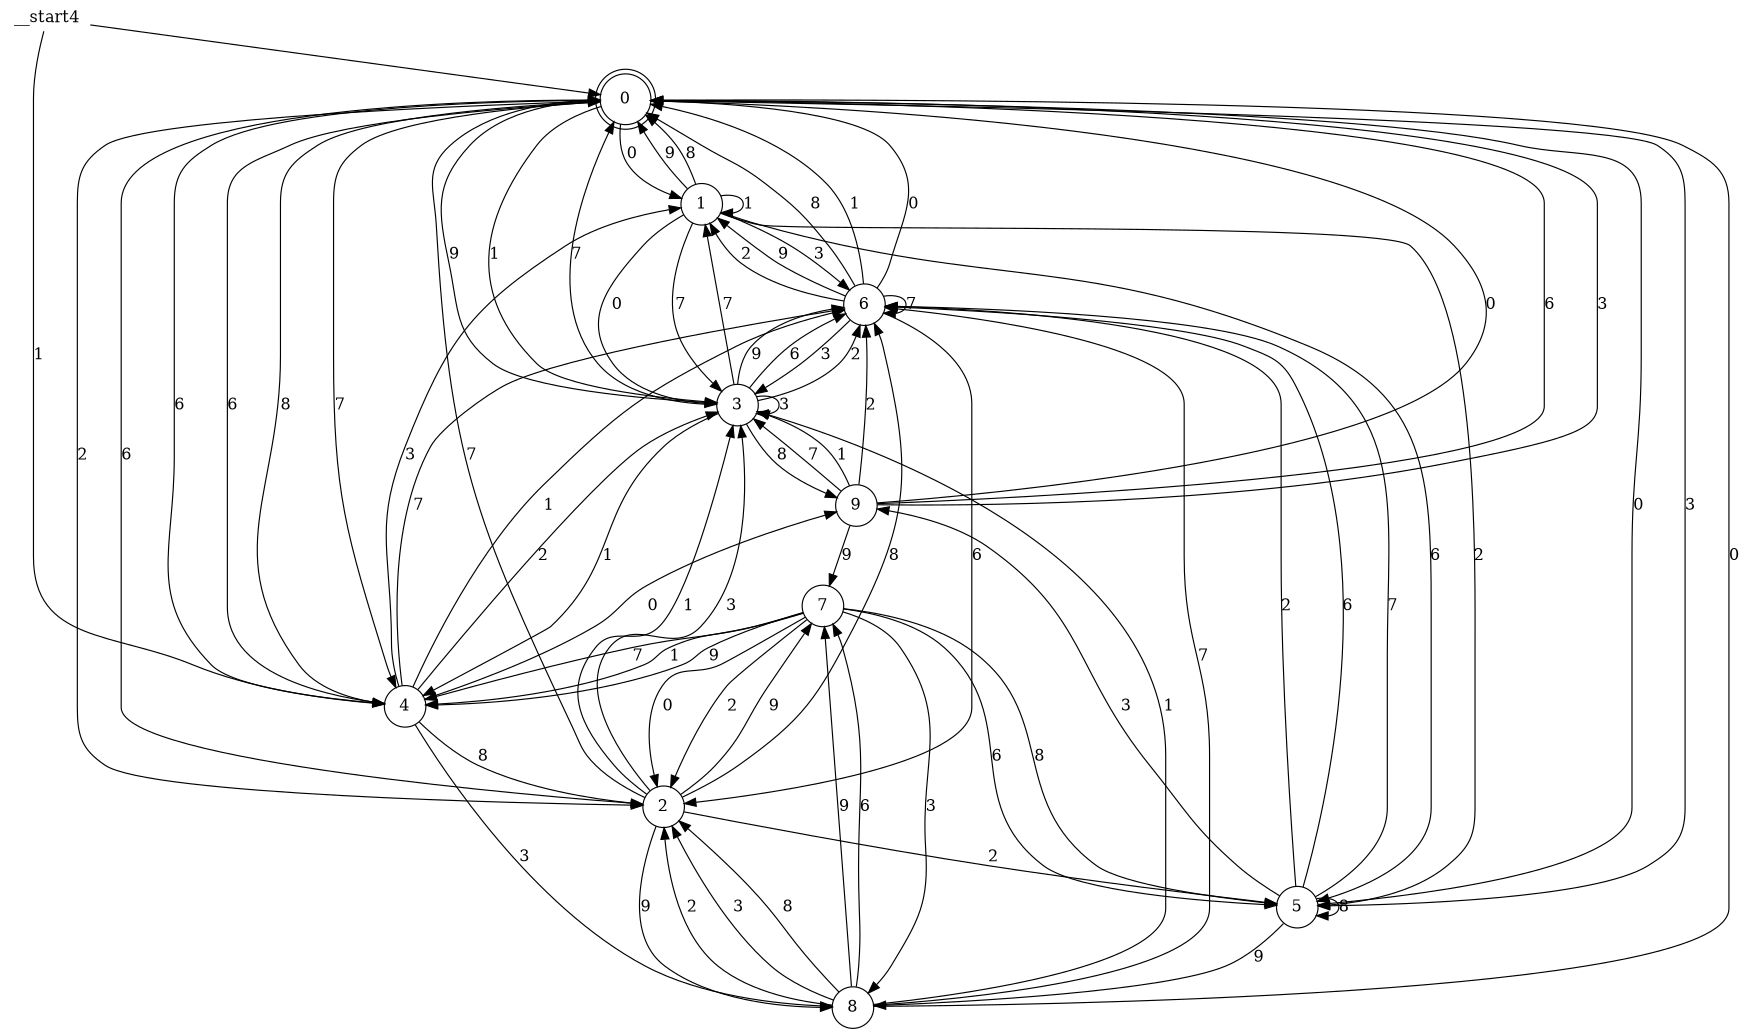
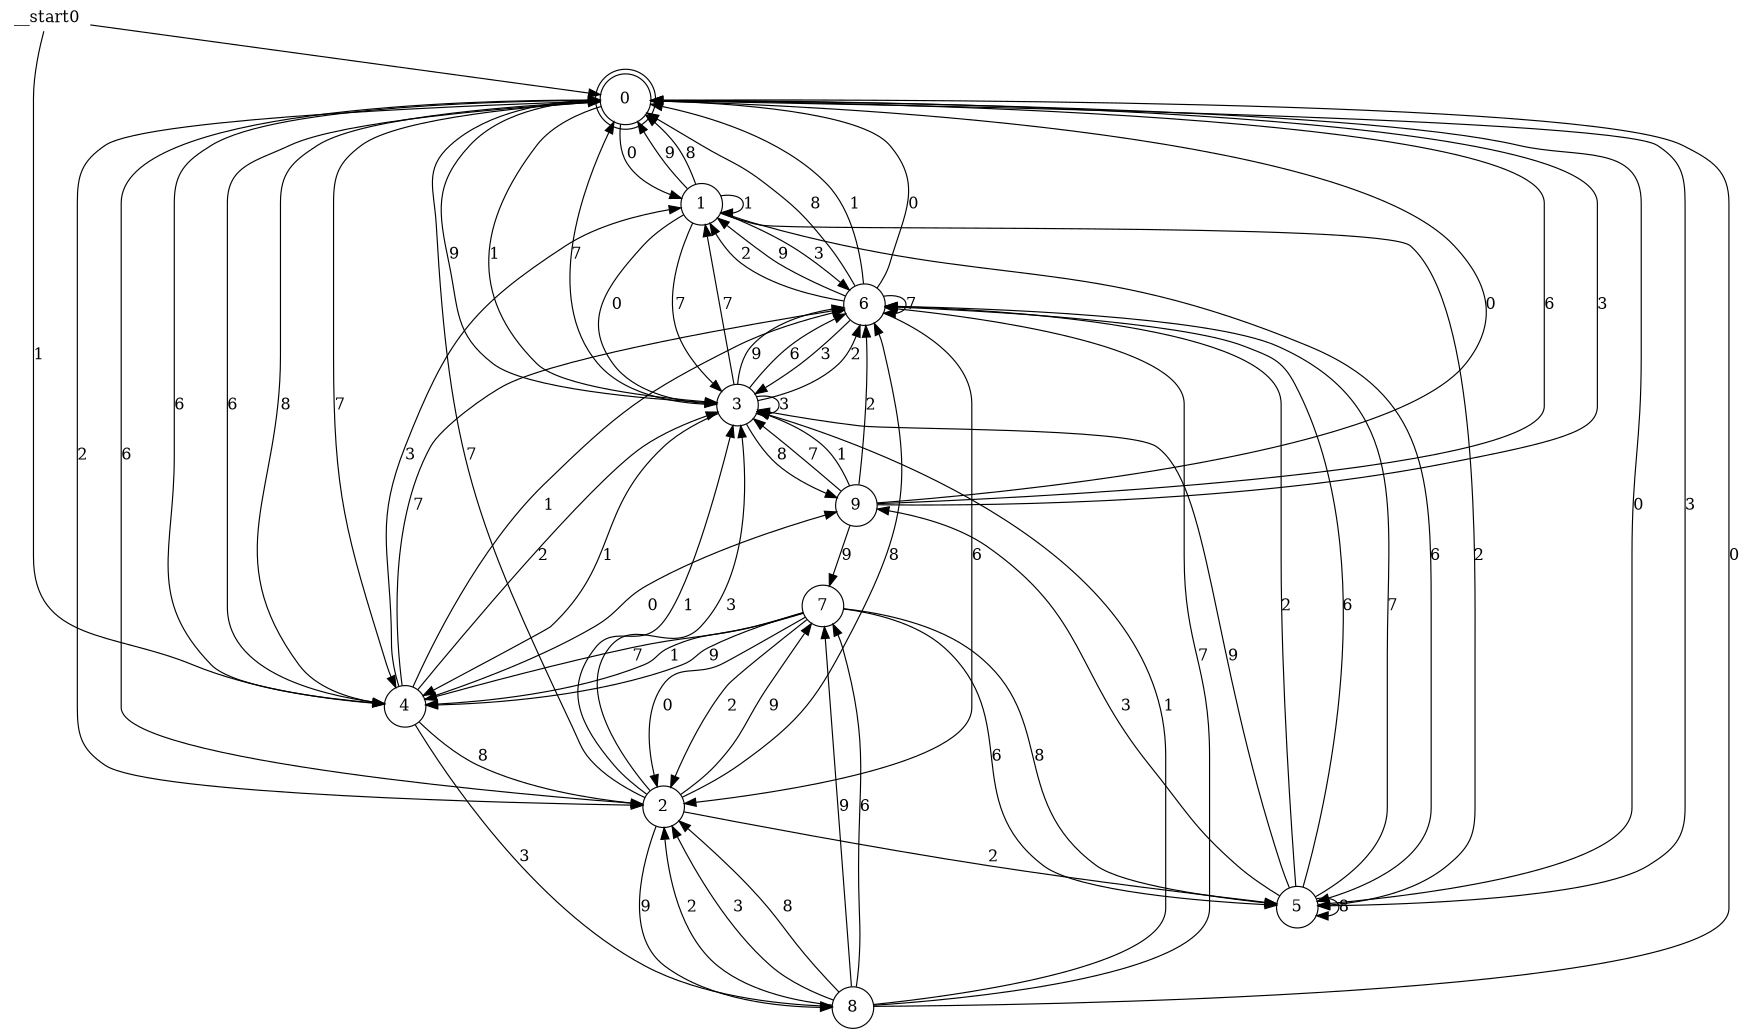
(47, 18) -> (47, 18)
(927, 785) -> none
(1093, 991) -> (1167, 458)
